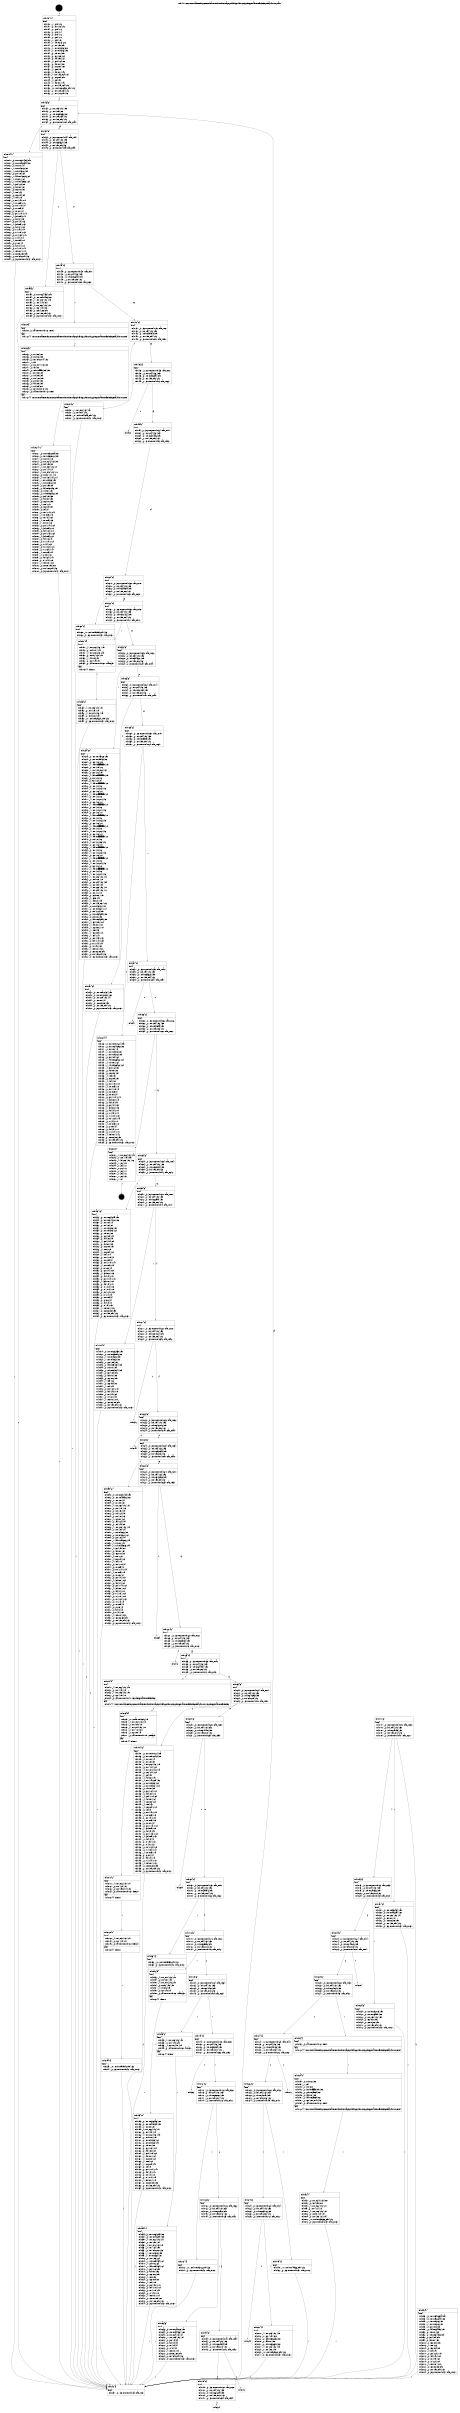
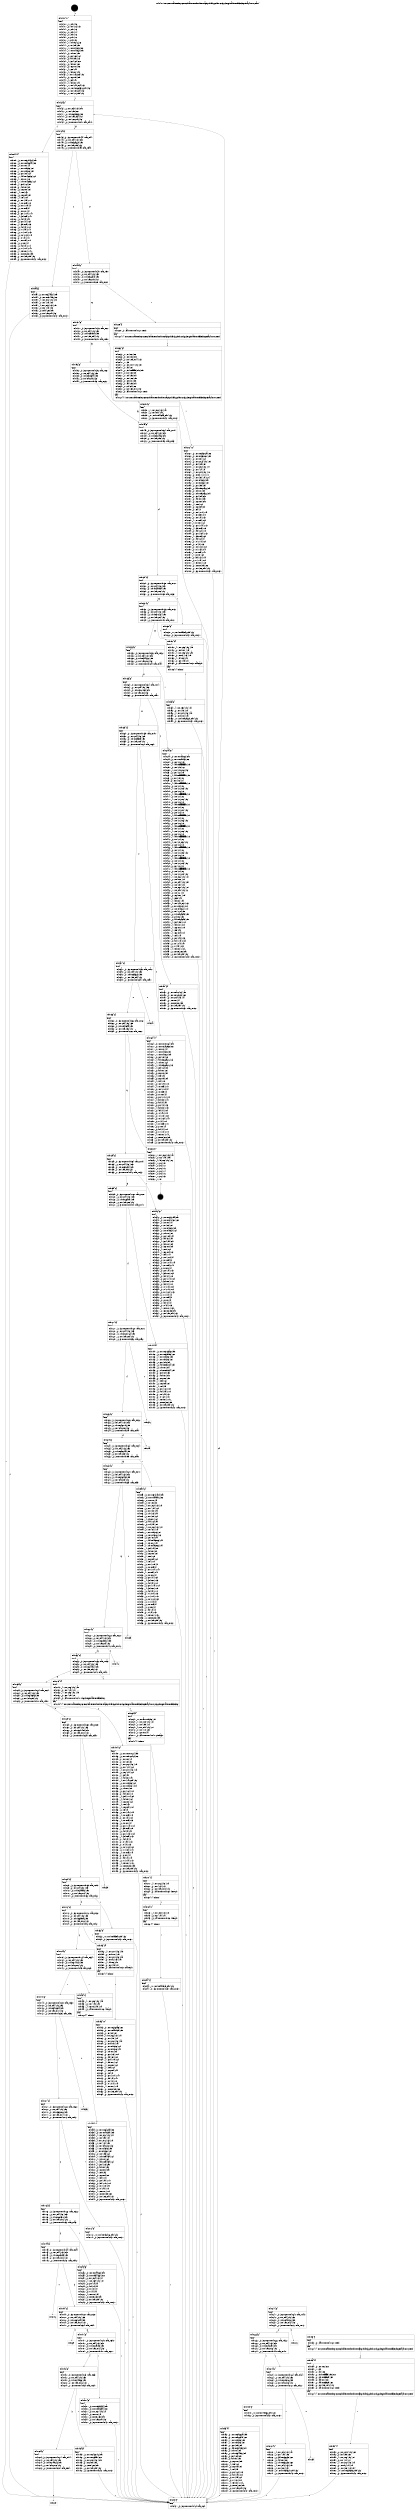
(128, 433) -> none
(333, 1986) -> none
(415, 2143) -> (86, 2330)
